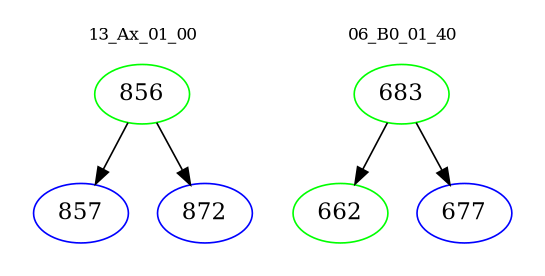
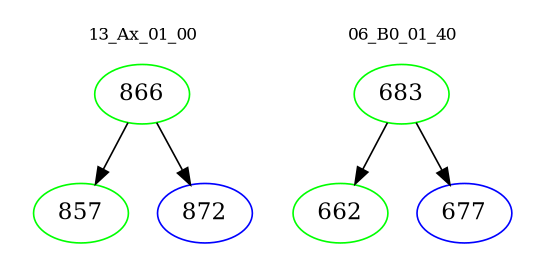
(142, 94) -> (142, 94)
(81, 213) -> (81, 213)
